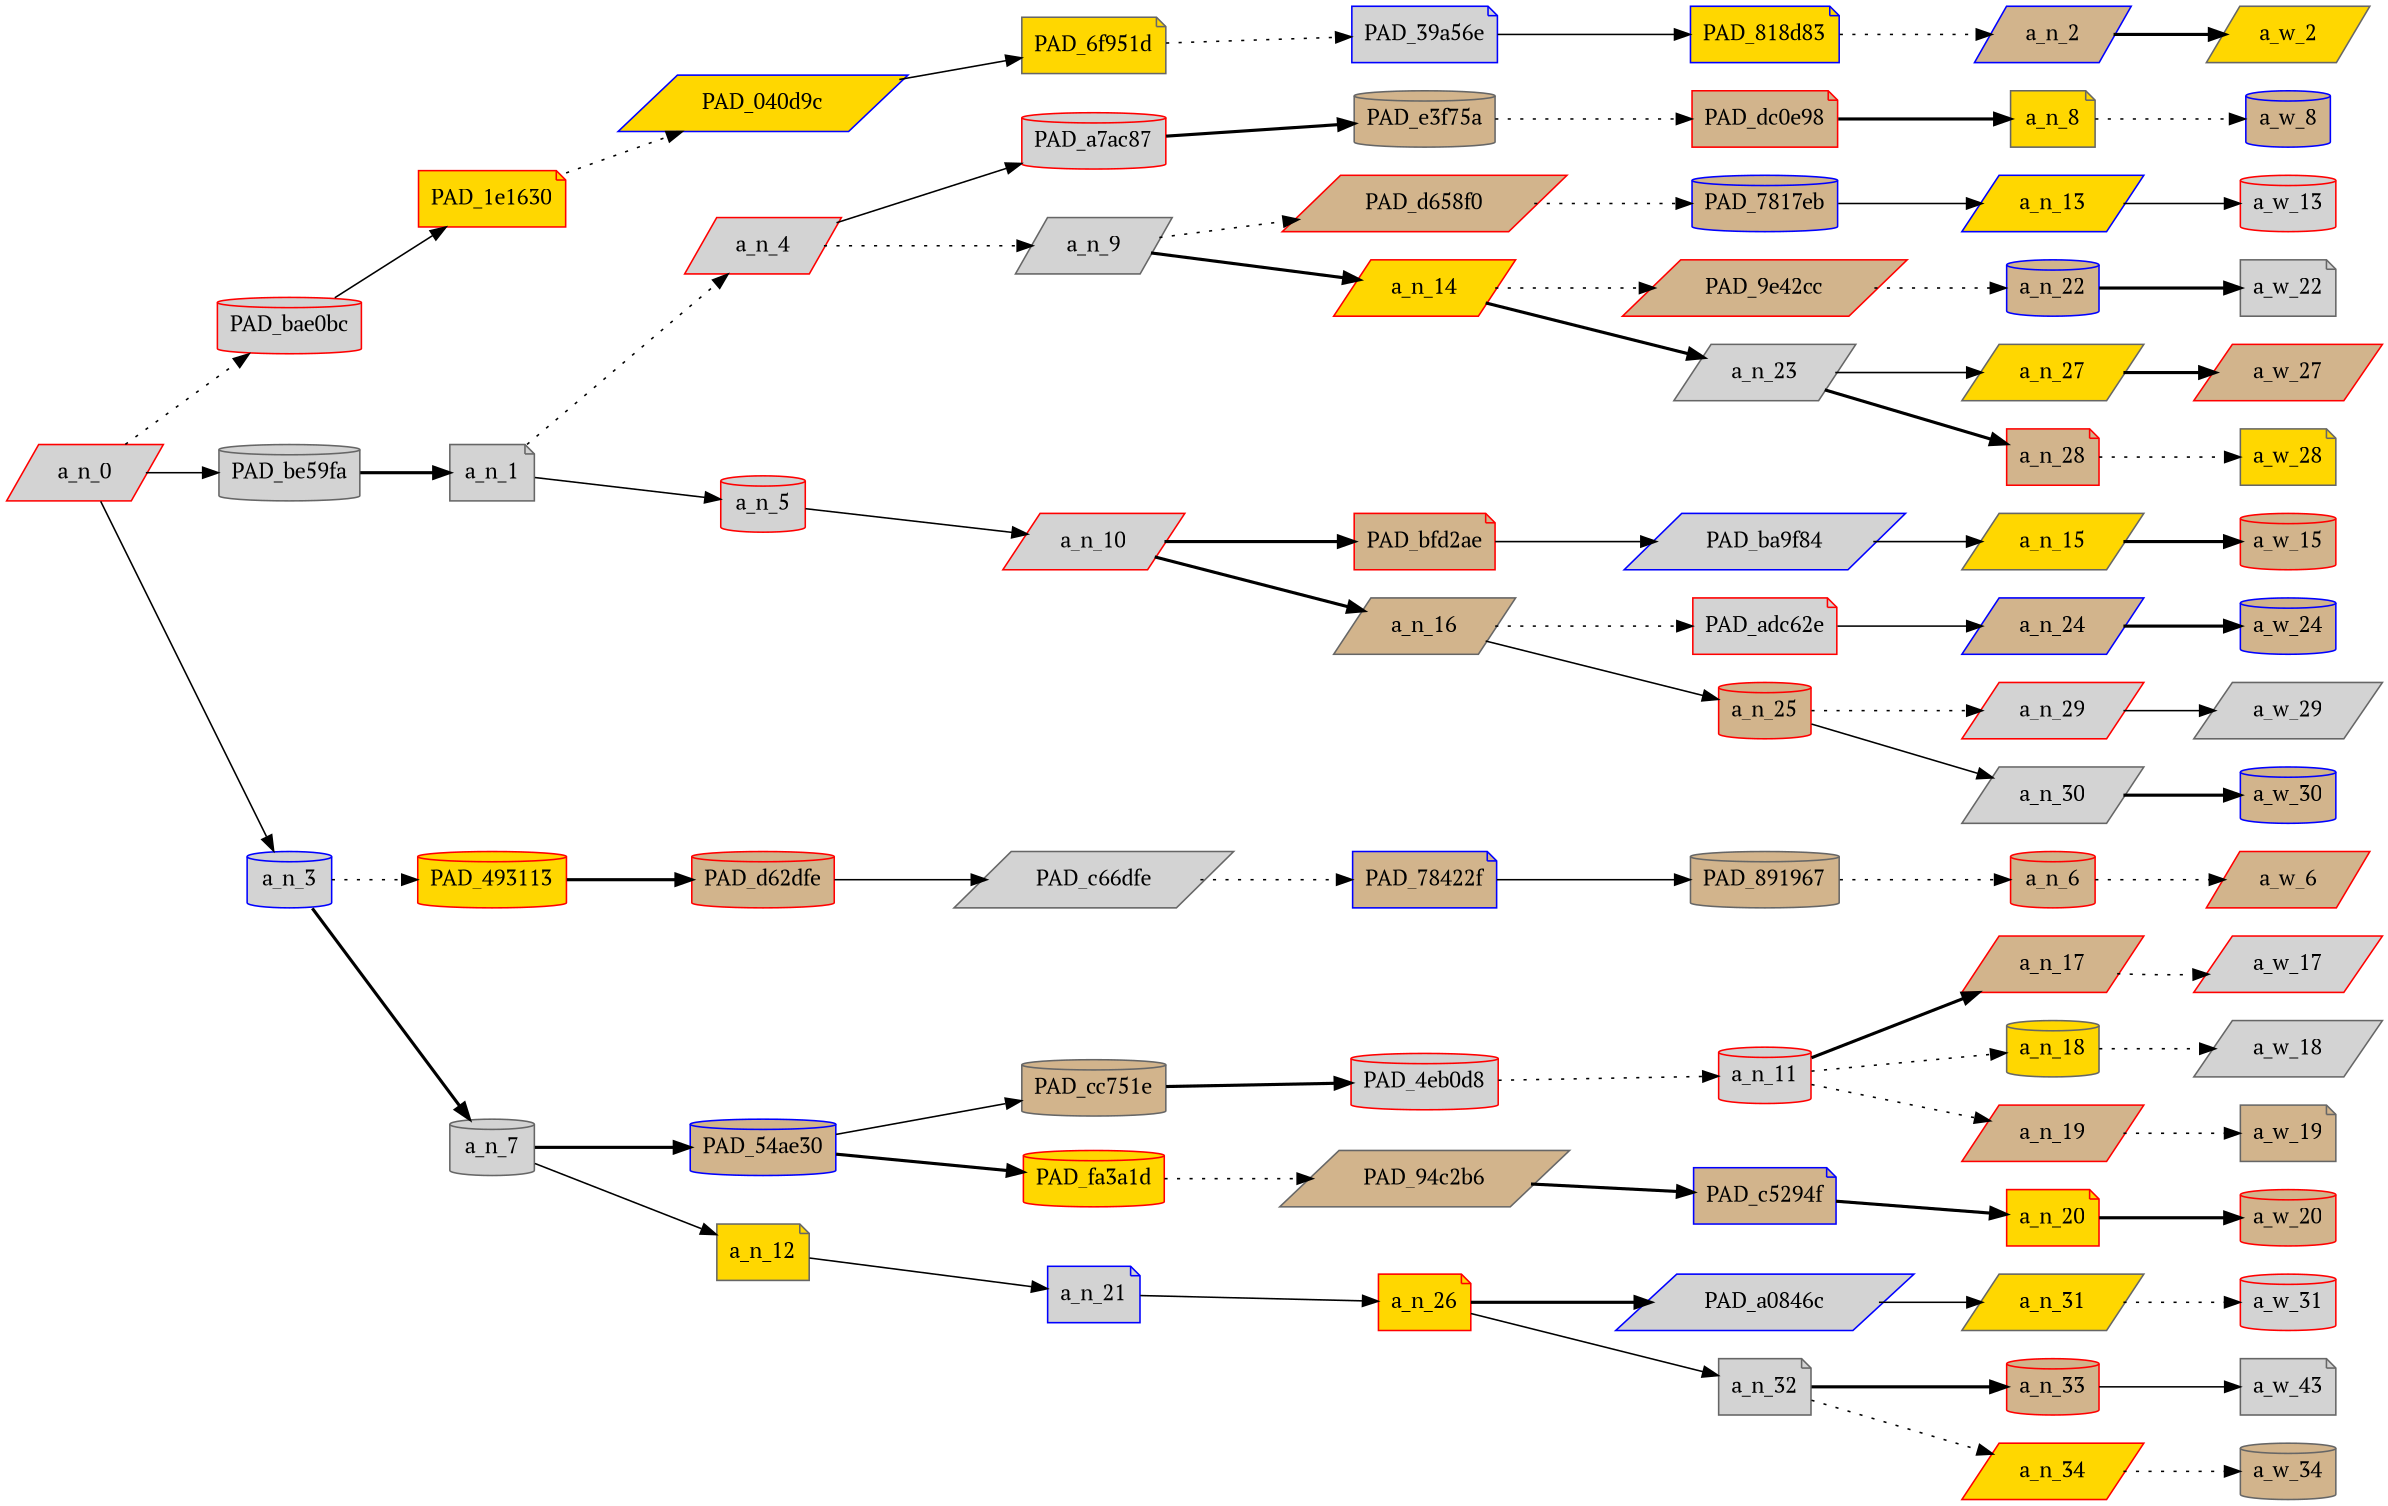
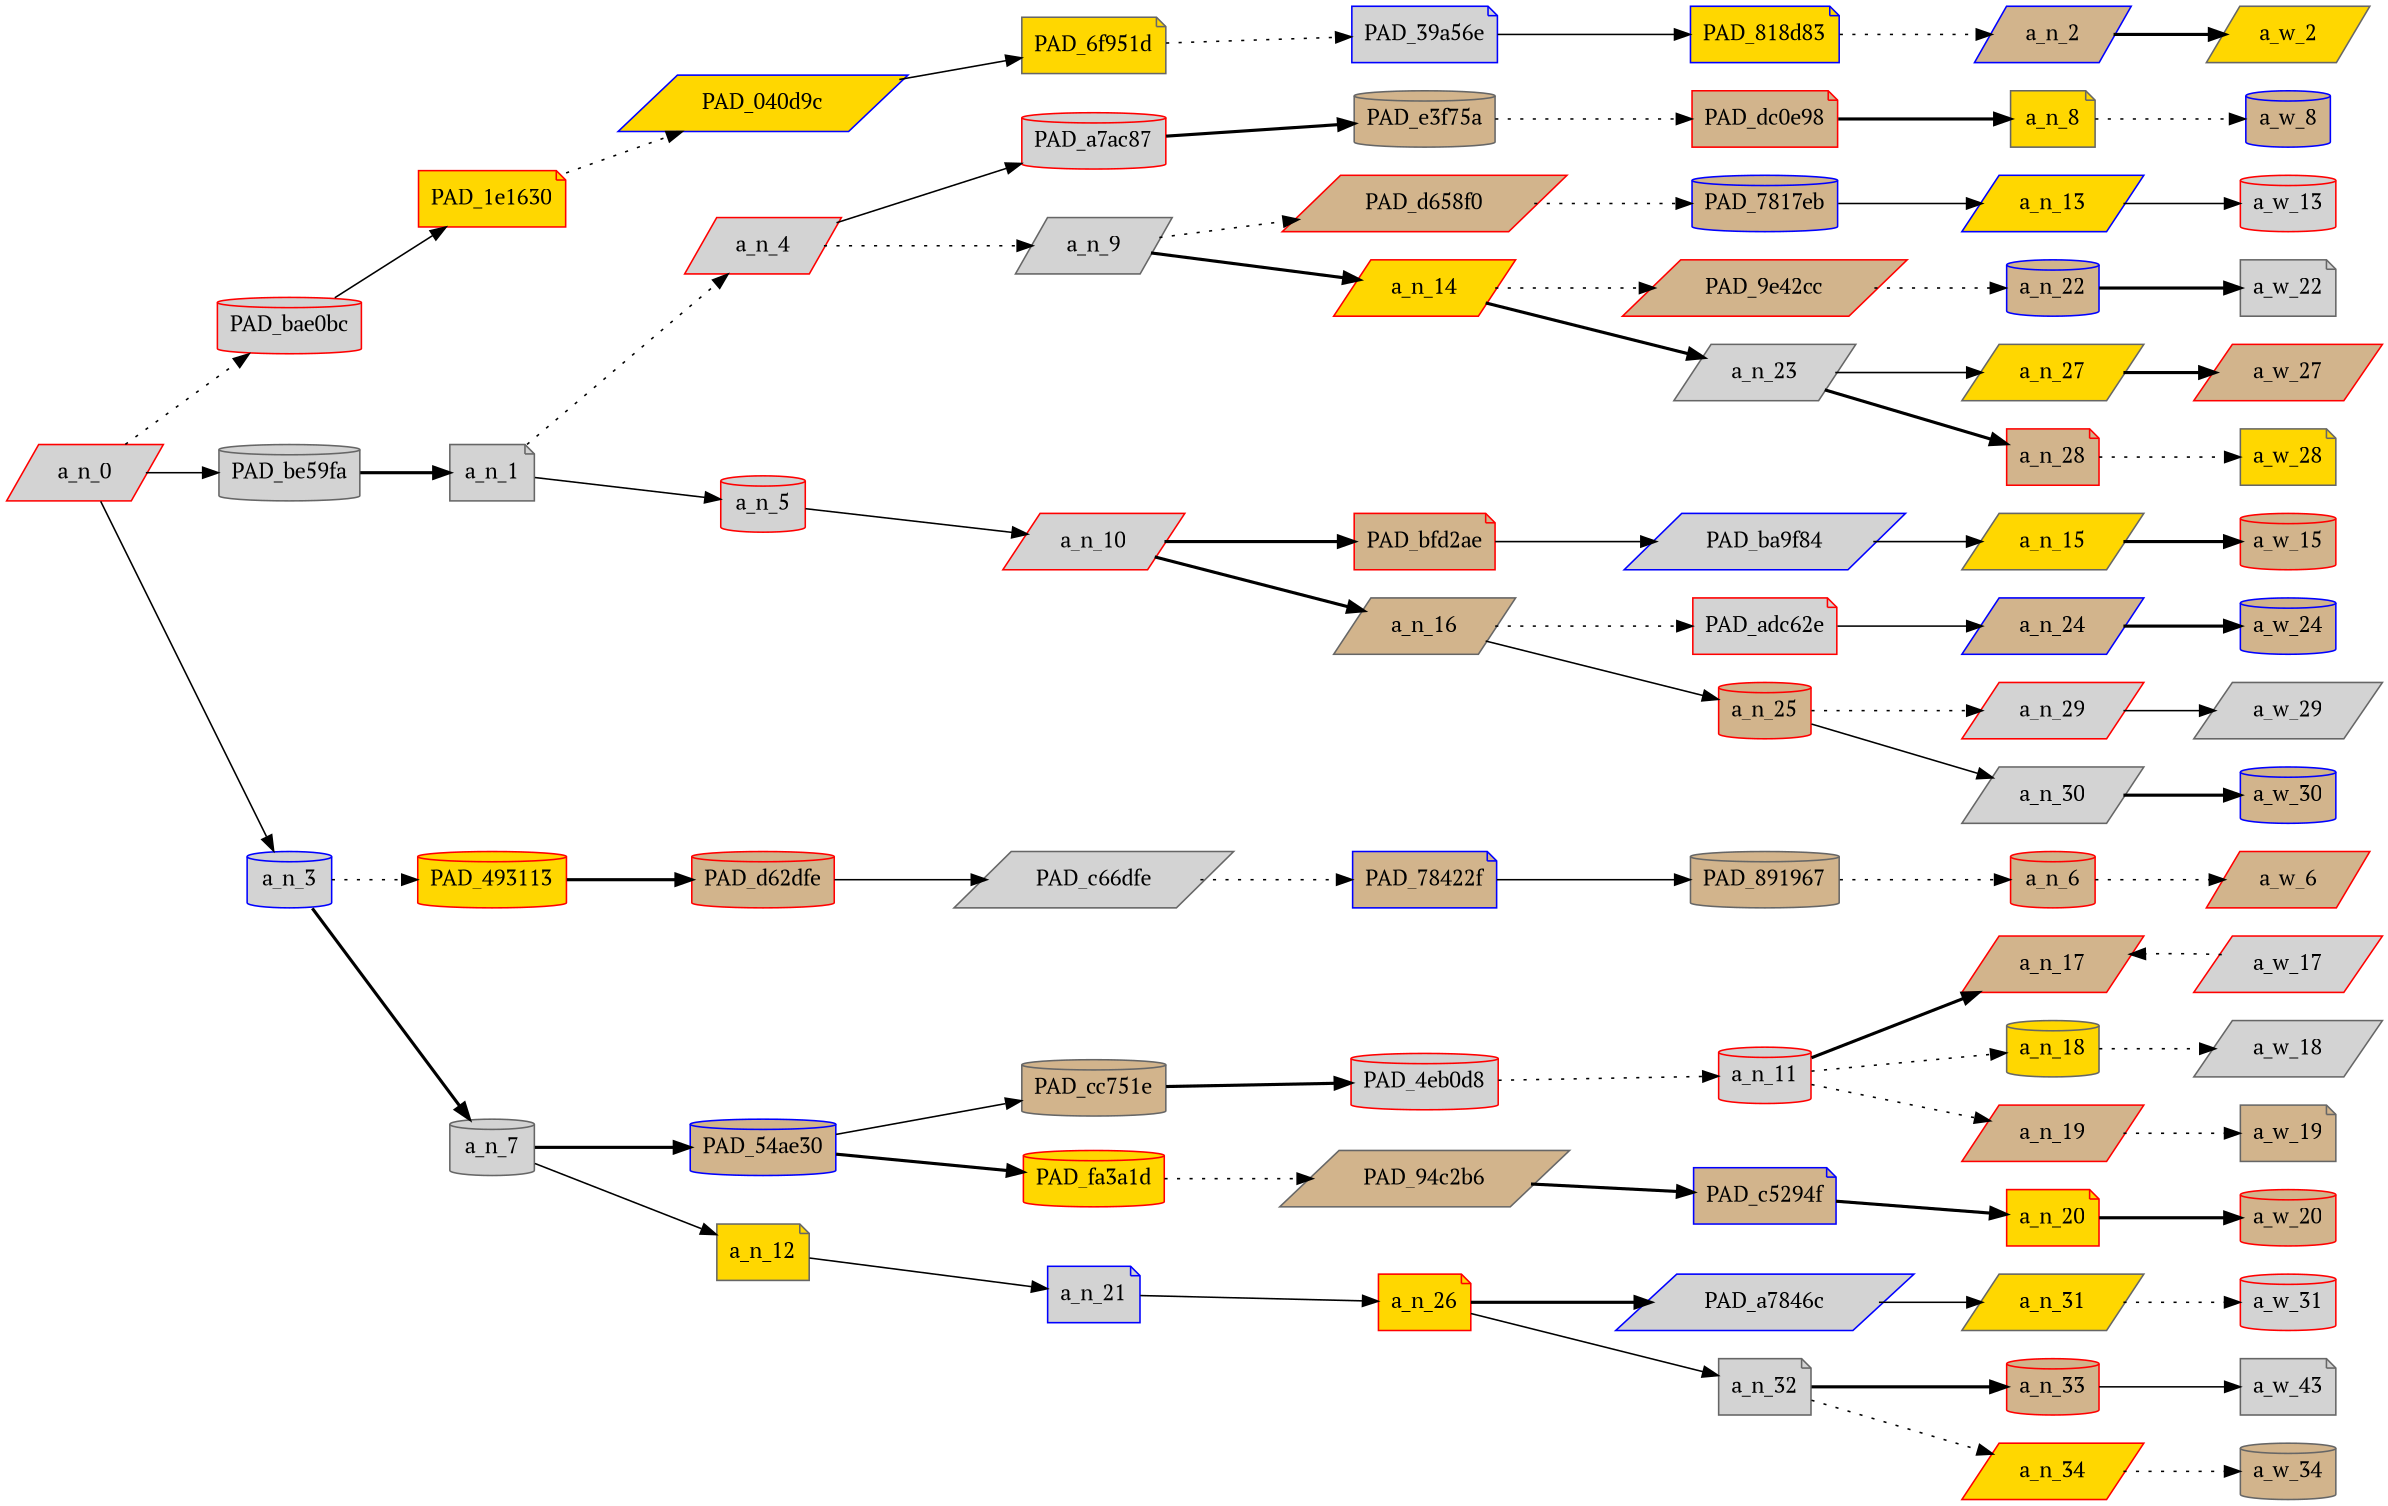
(2155, 975) -> (2184, 954)
(1765, 1302) -> (1765, 1302)
